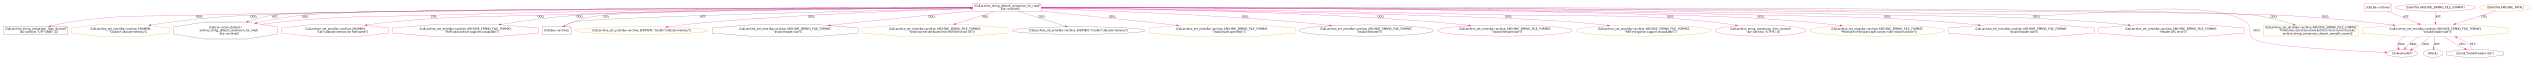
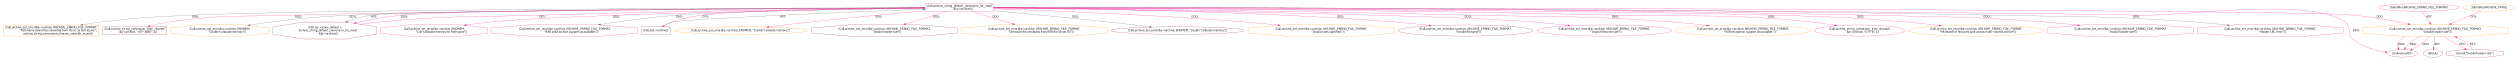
(2378, 8) -> none
